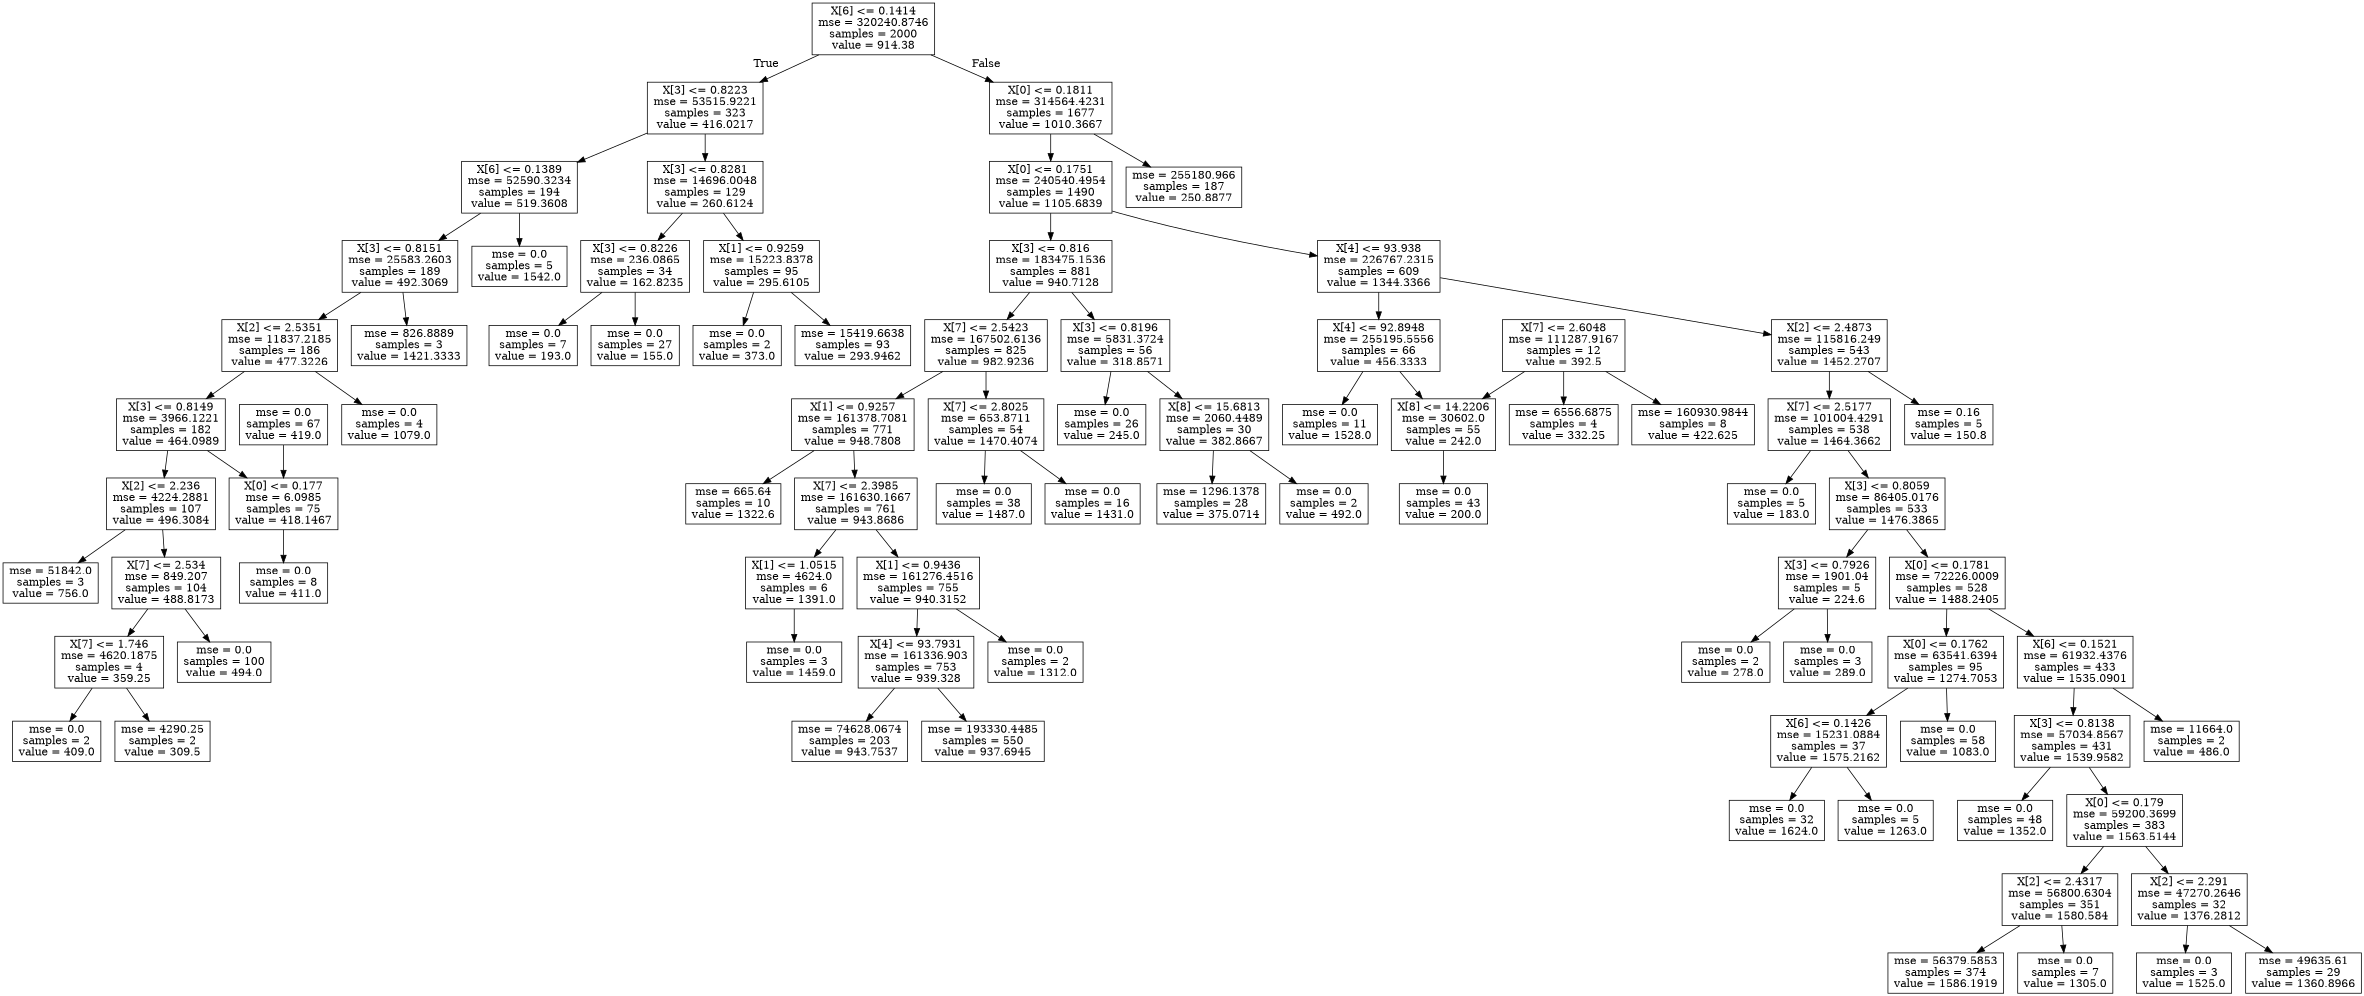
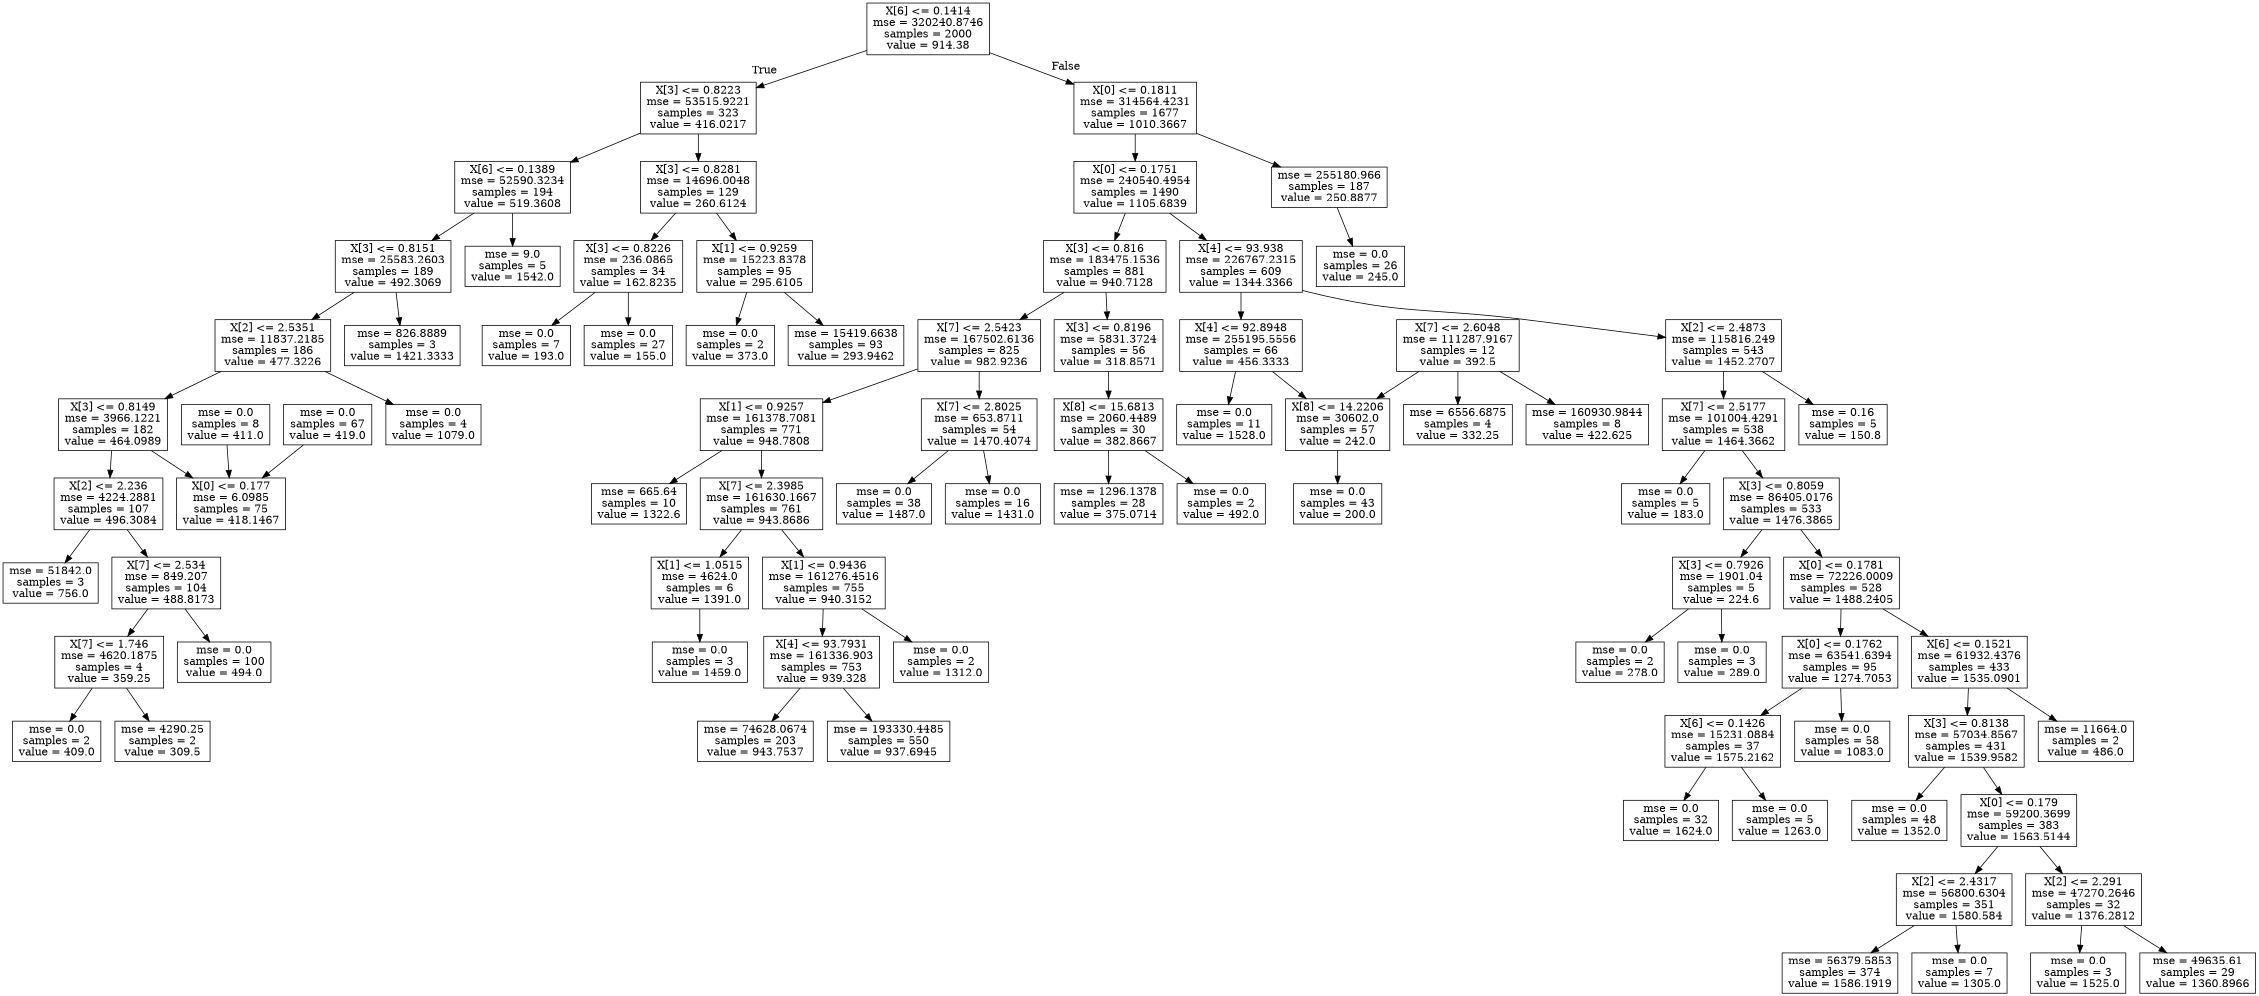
(519, 266) -> (513, 266)
(1109, 384) -> (1343, 223)
(1443, 425) -> (1338, 425)
(284, 542) -> (228, 458)
